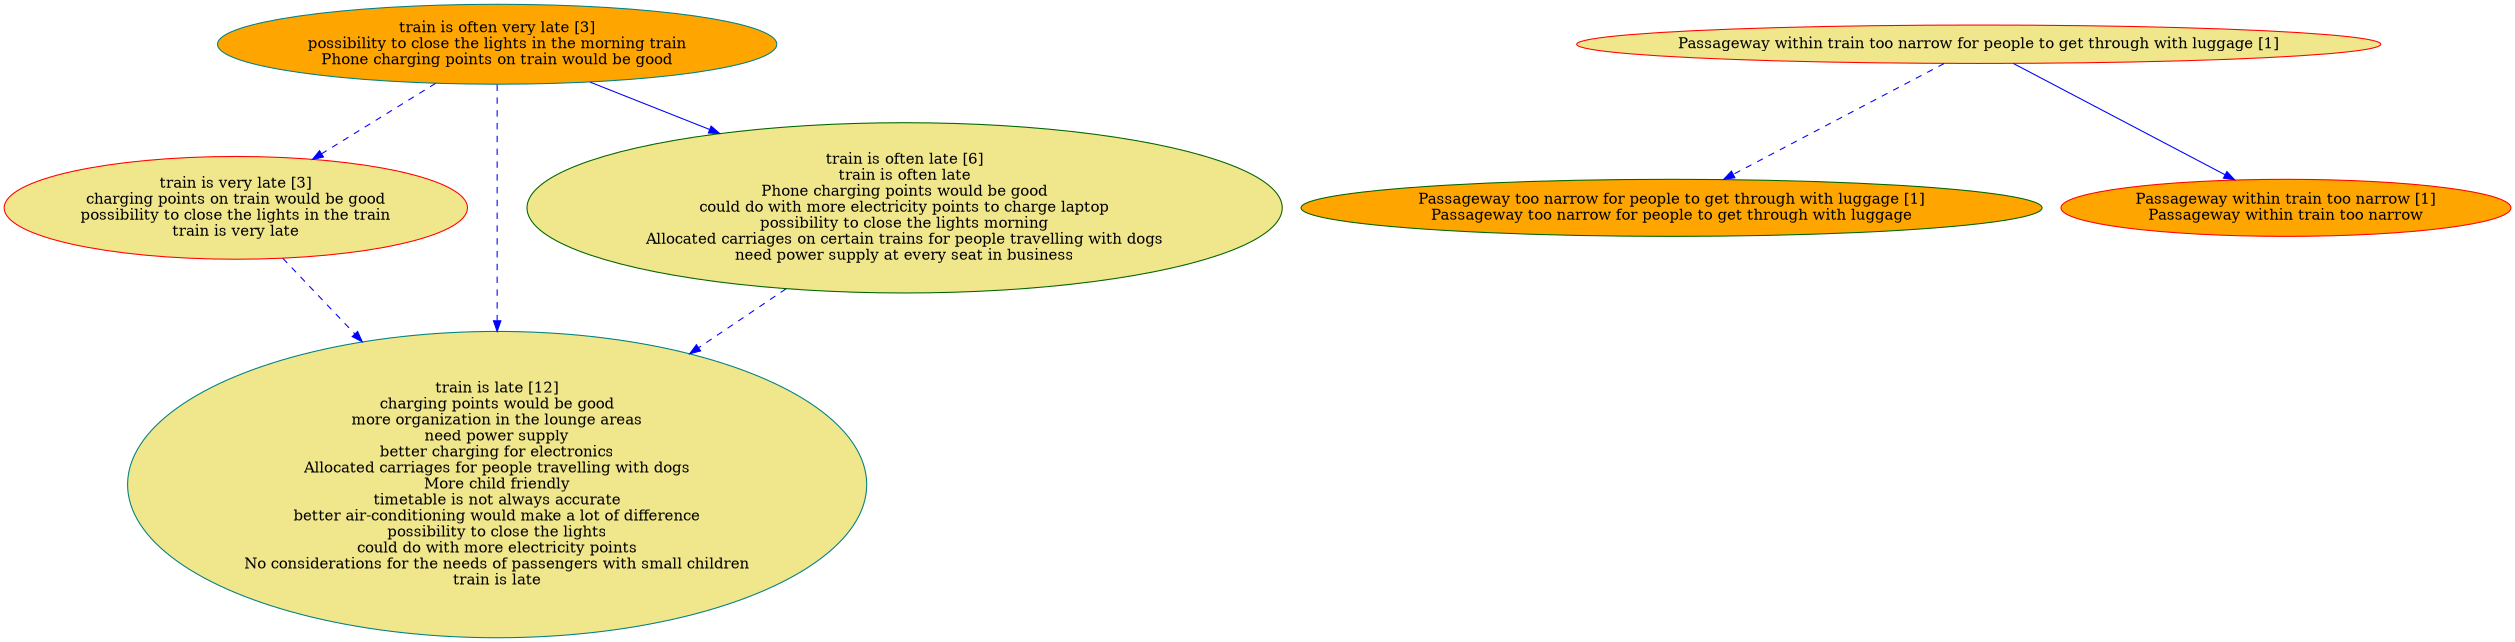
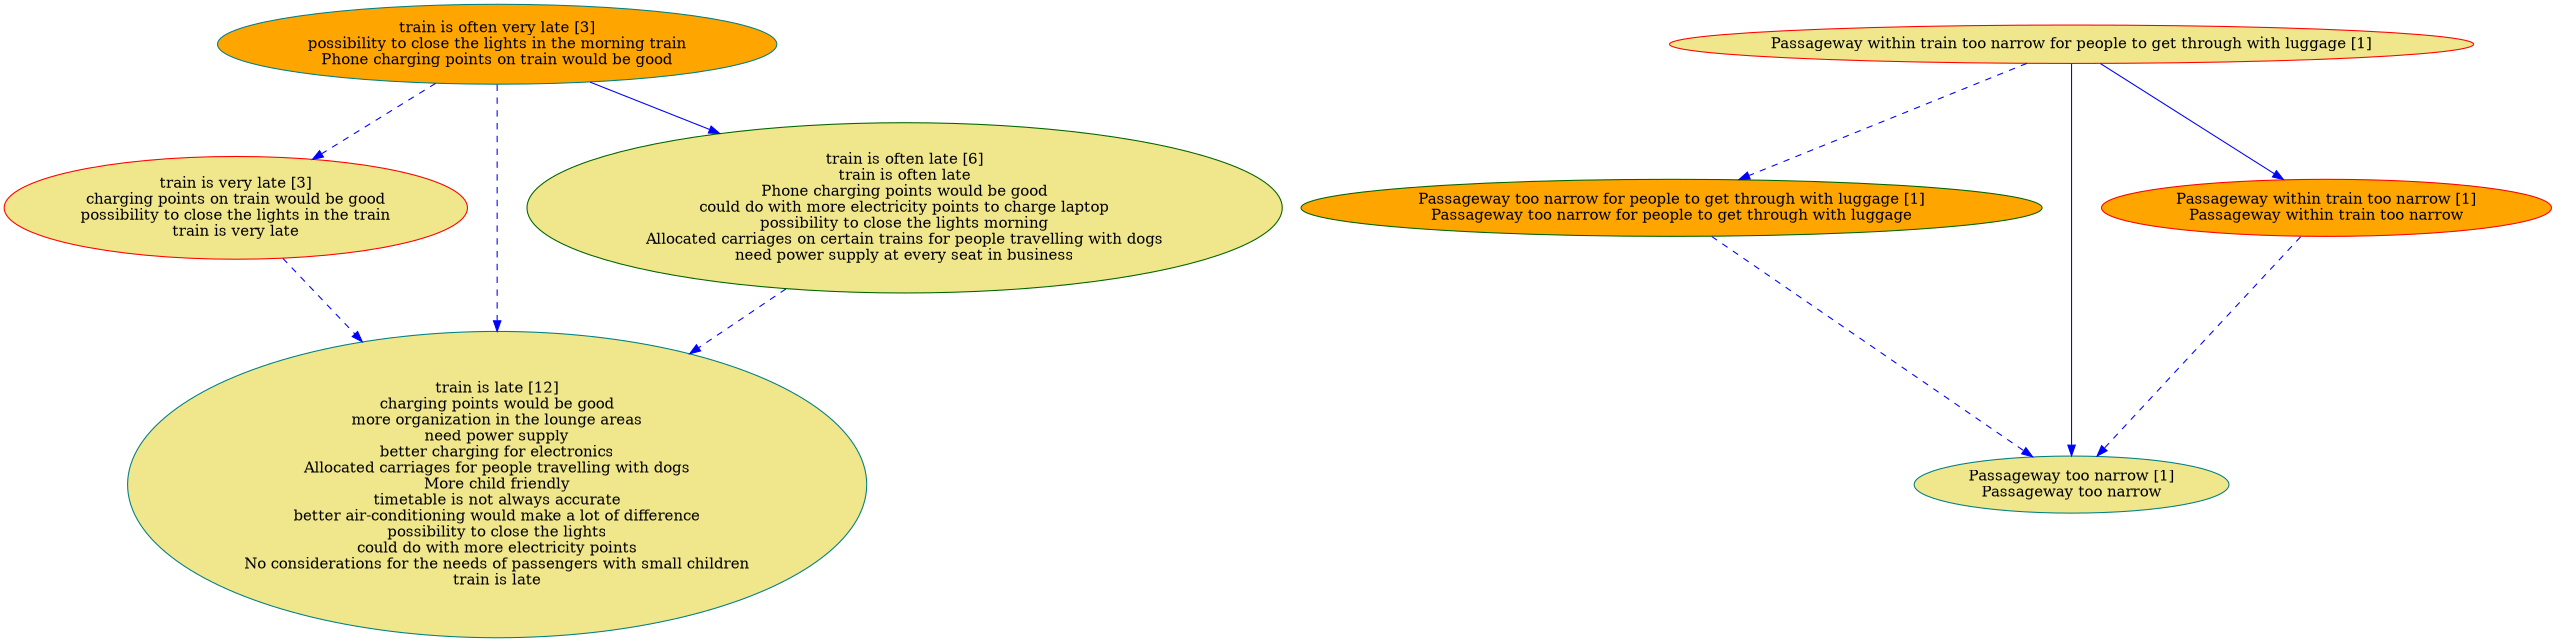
none -> (2072, 485)
